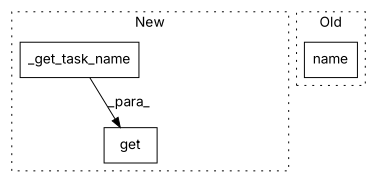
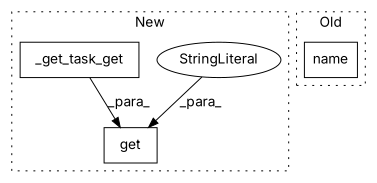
(80, 60) -> (80, 60)
none -> (219, 60)
